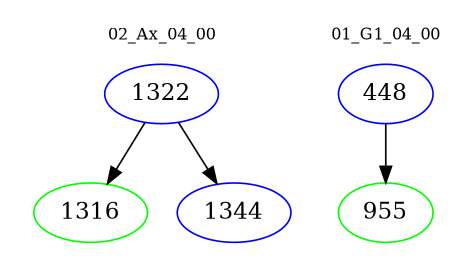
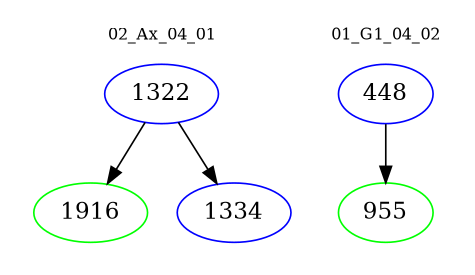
(162, 35) -> (162, 35)
(387, 35) -> (387, 35)
(91, 213) -> (91, 213)
(234, 213) -> (234, 213)
